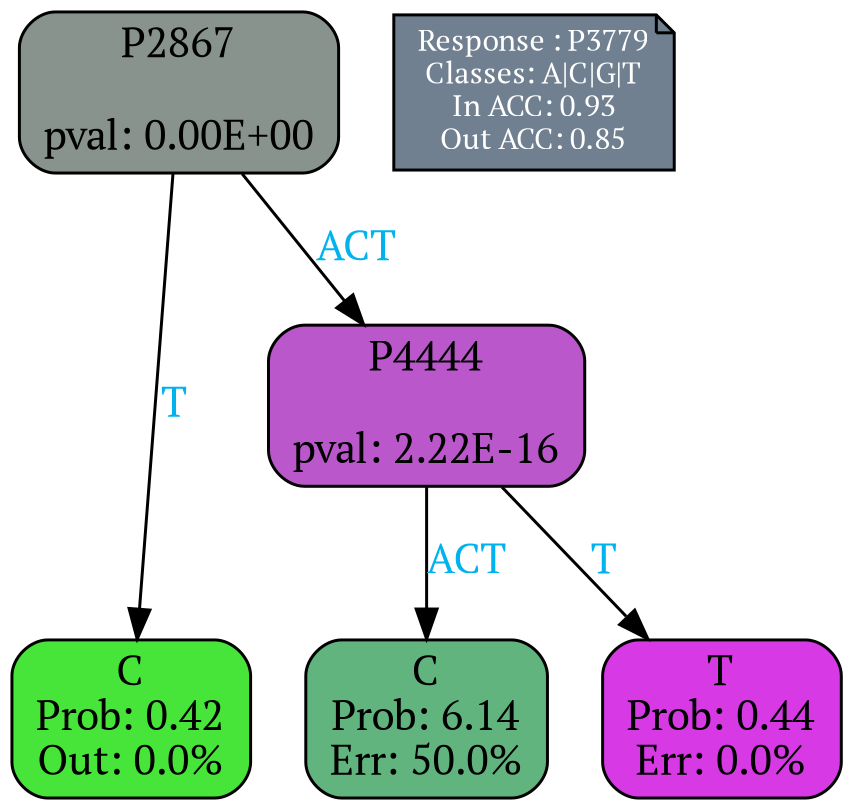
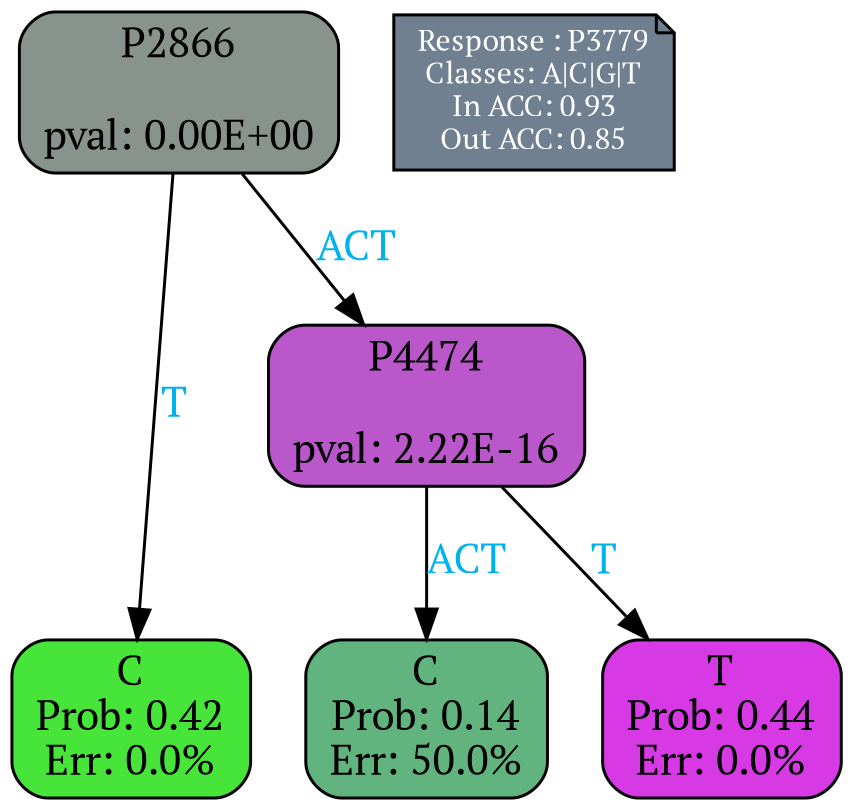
(179, 92) -> (179, 92)
(427, 406) -> (427, 406)
(131, 719) -> (131, 719)
(427, 719) -> (427, 719)
